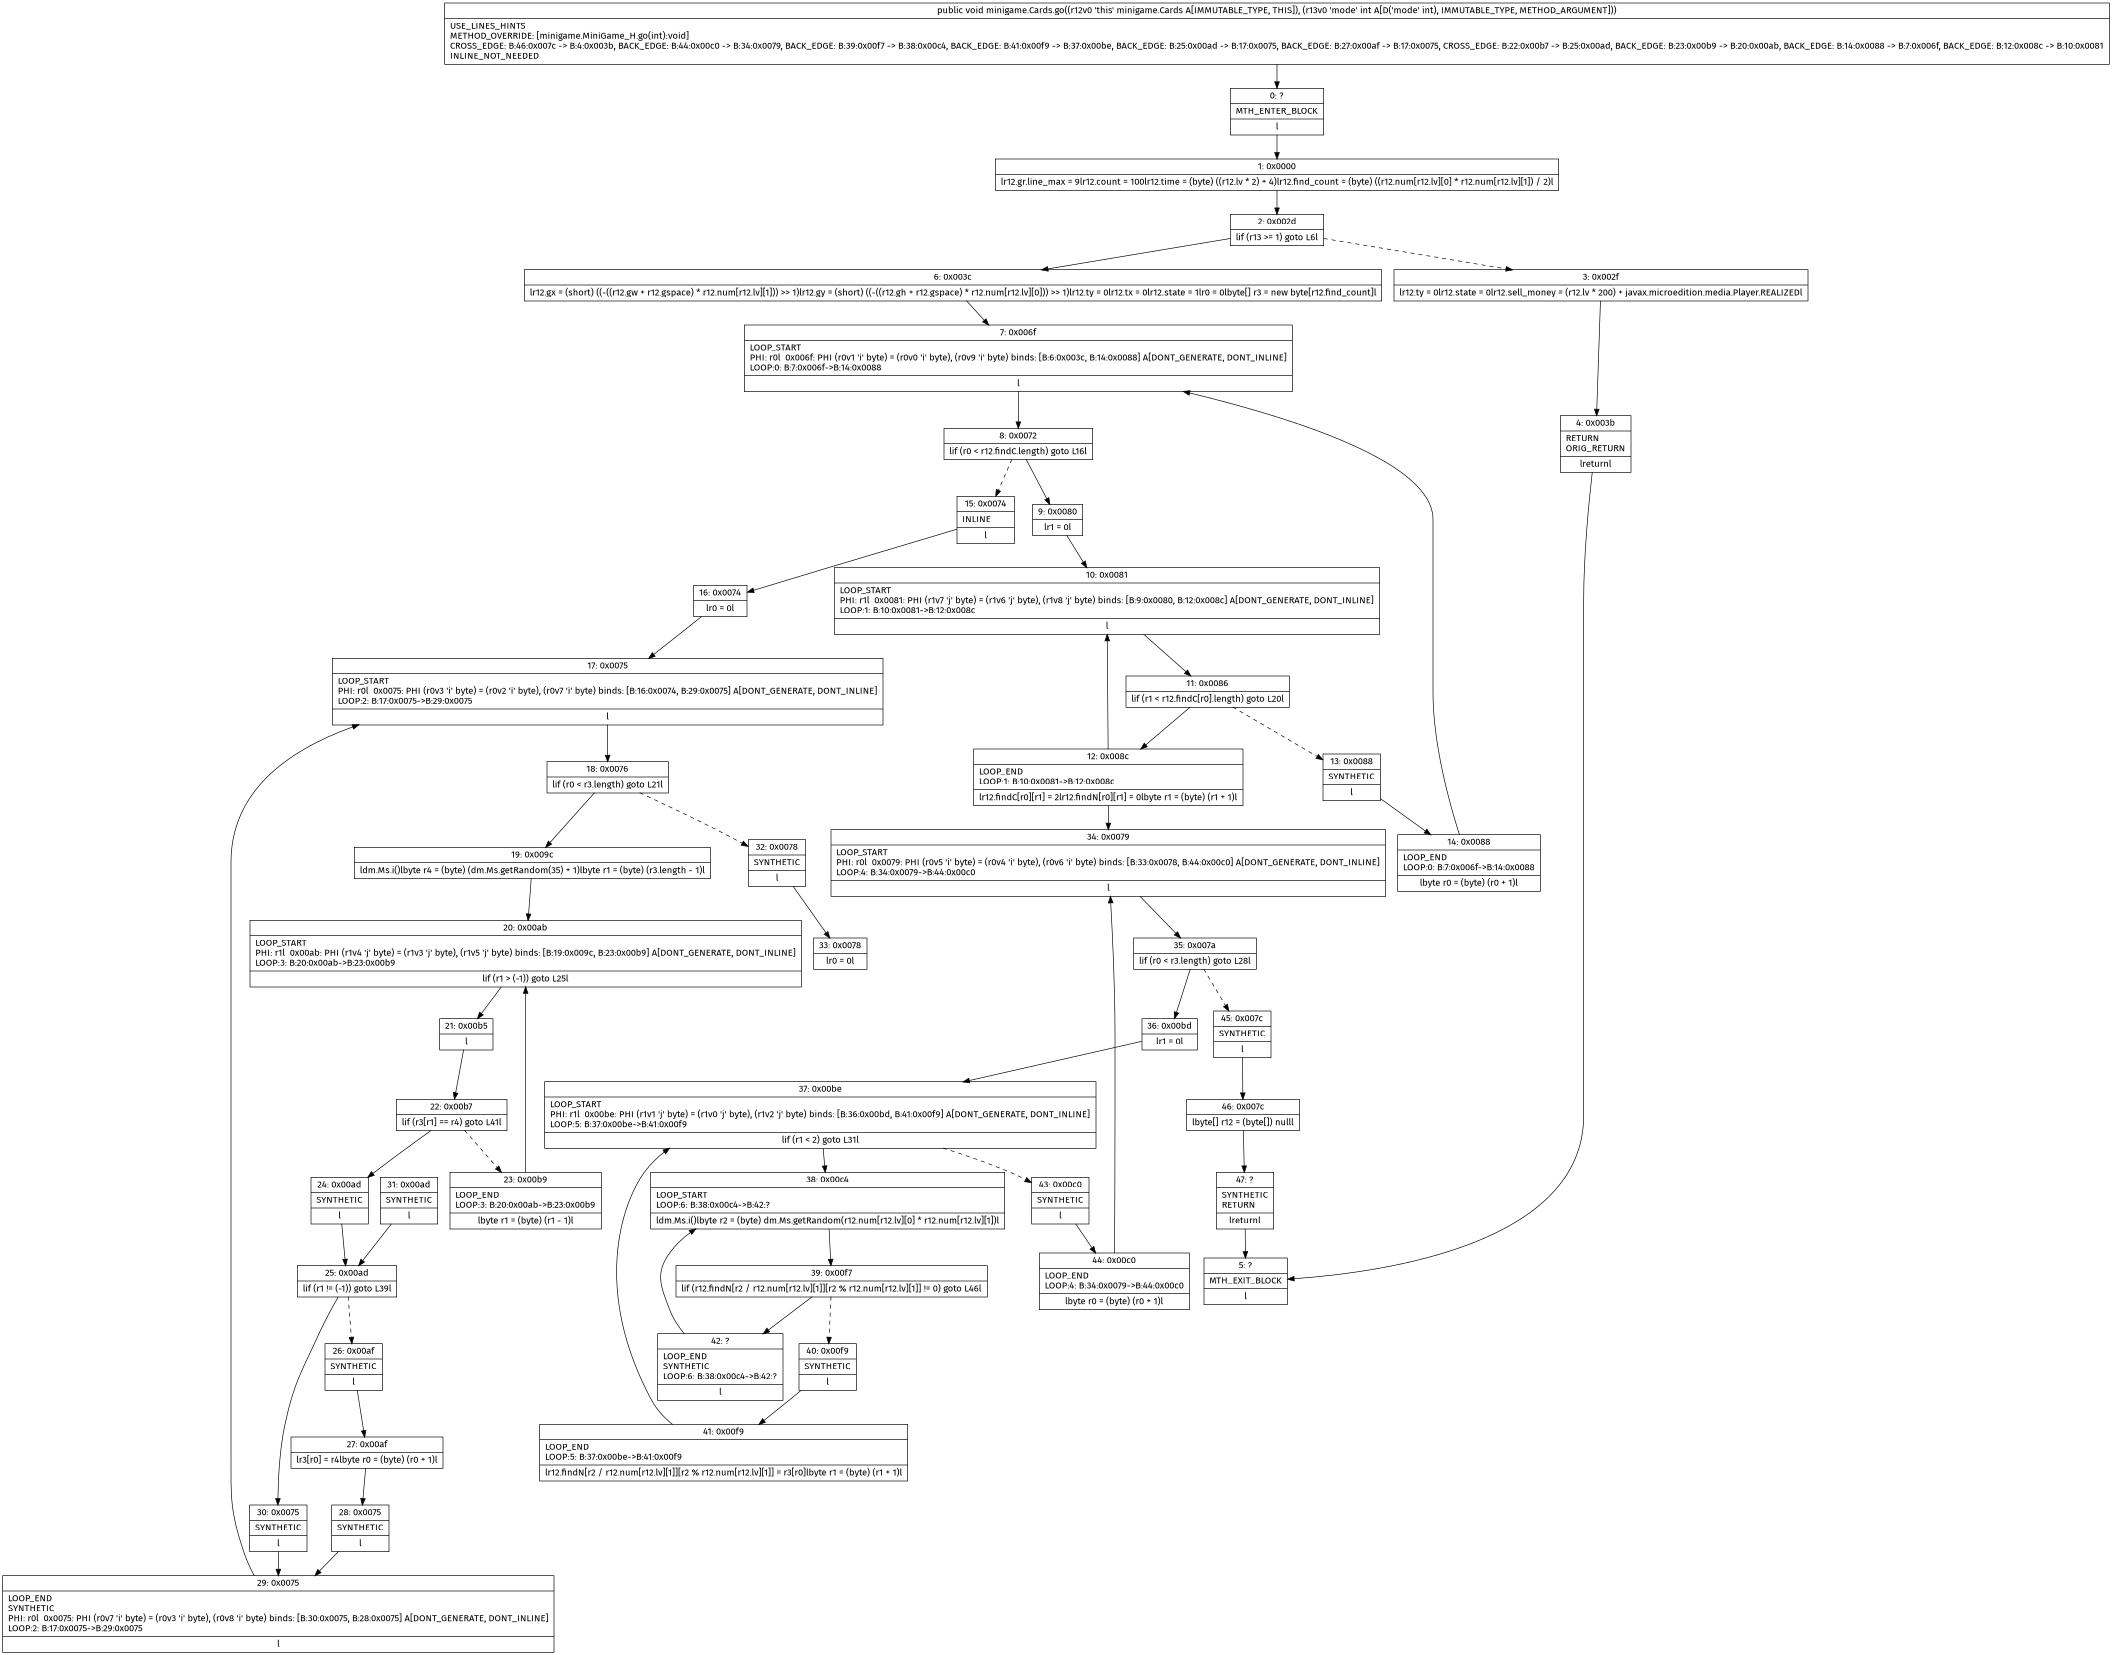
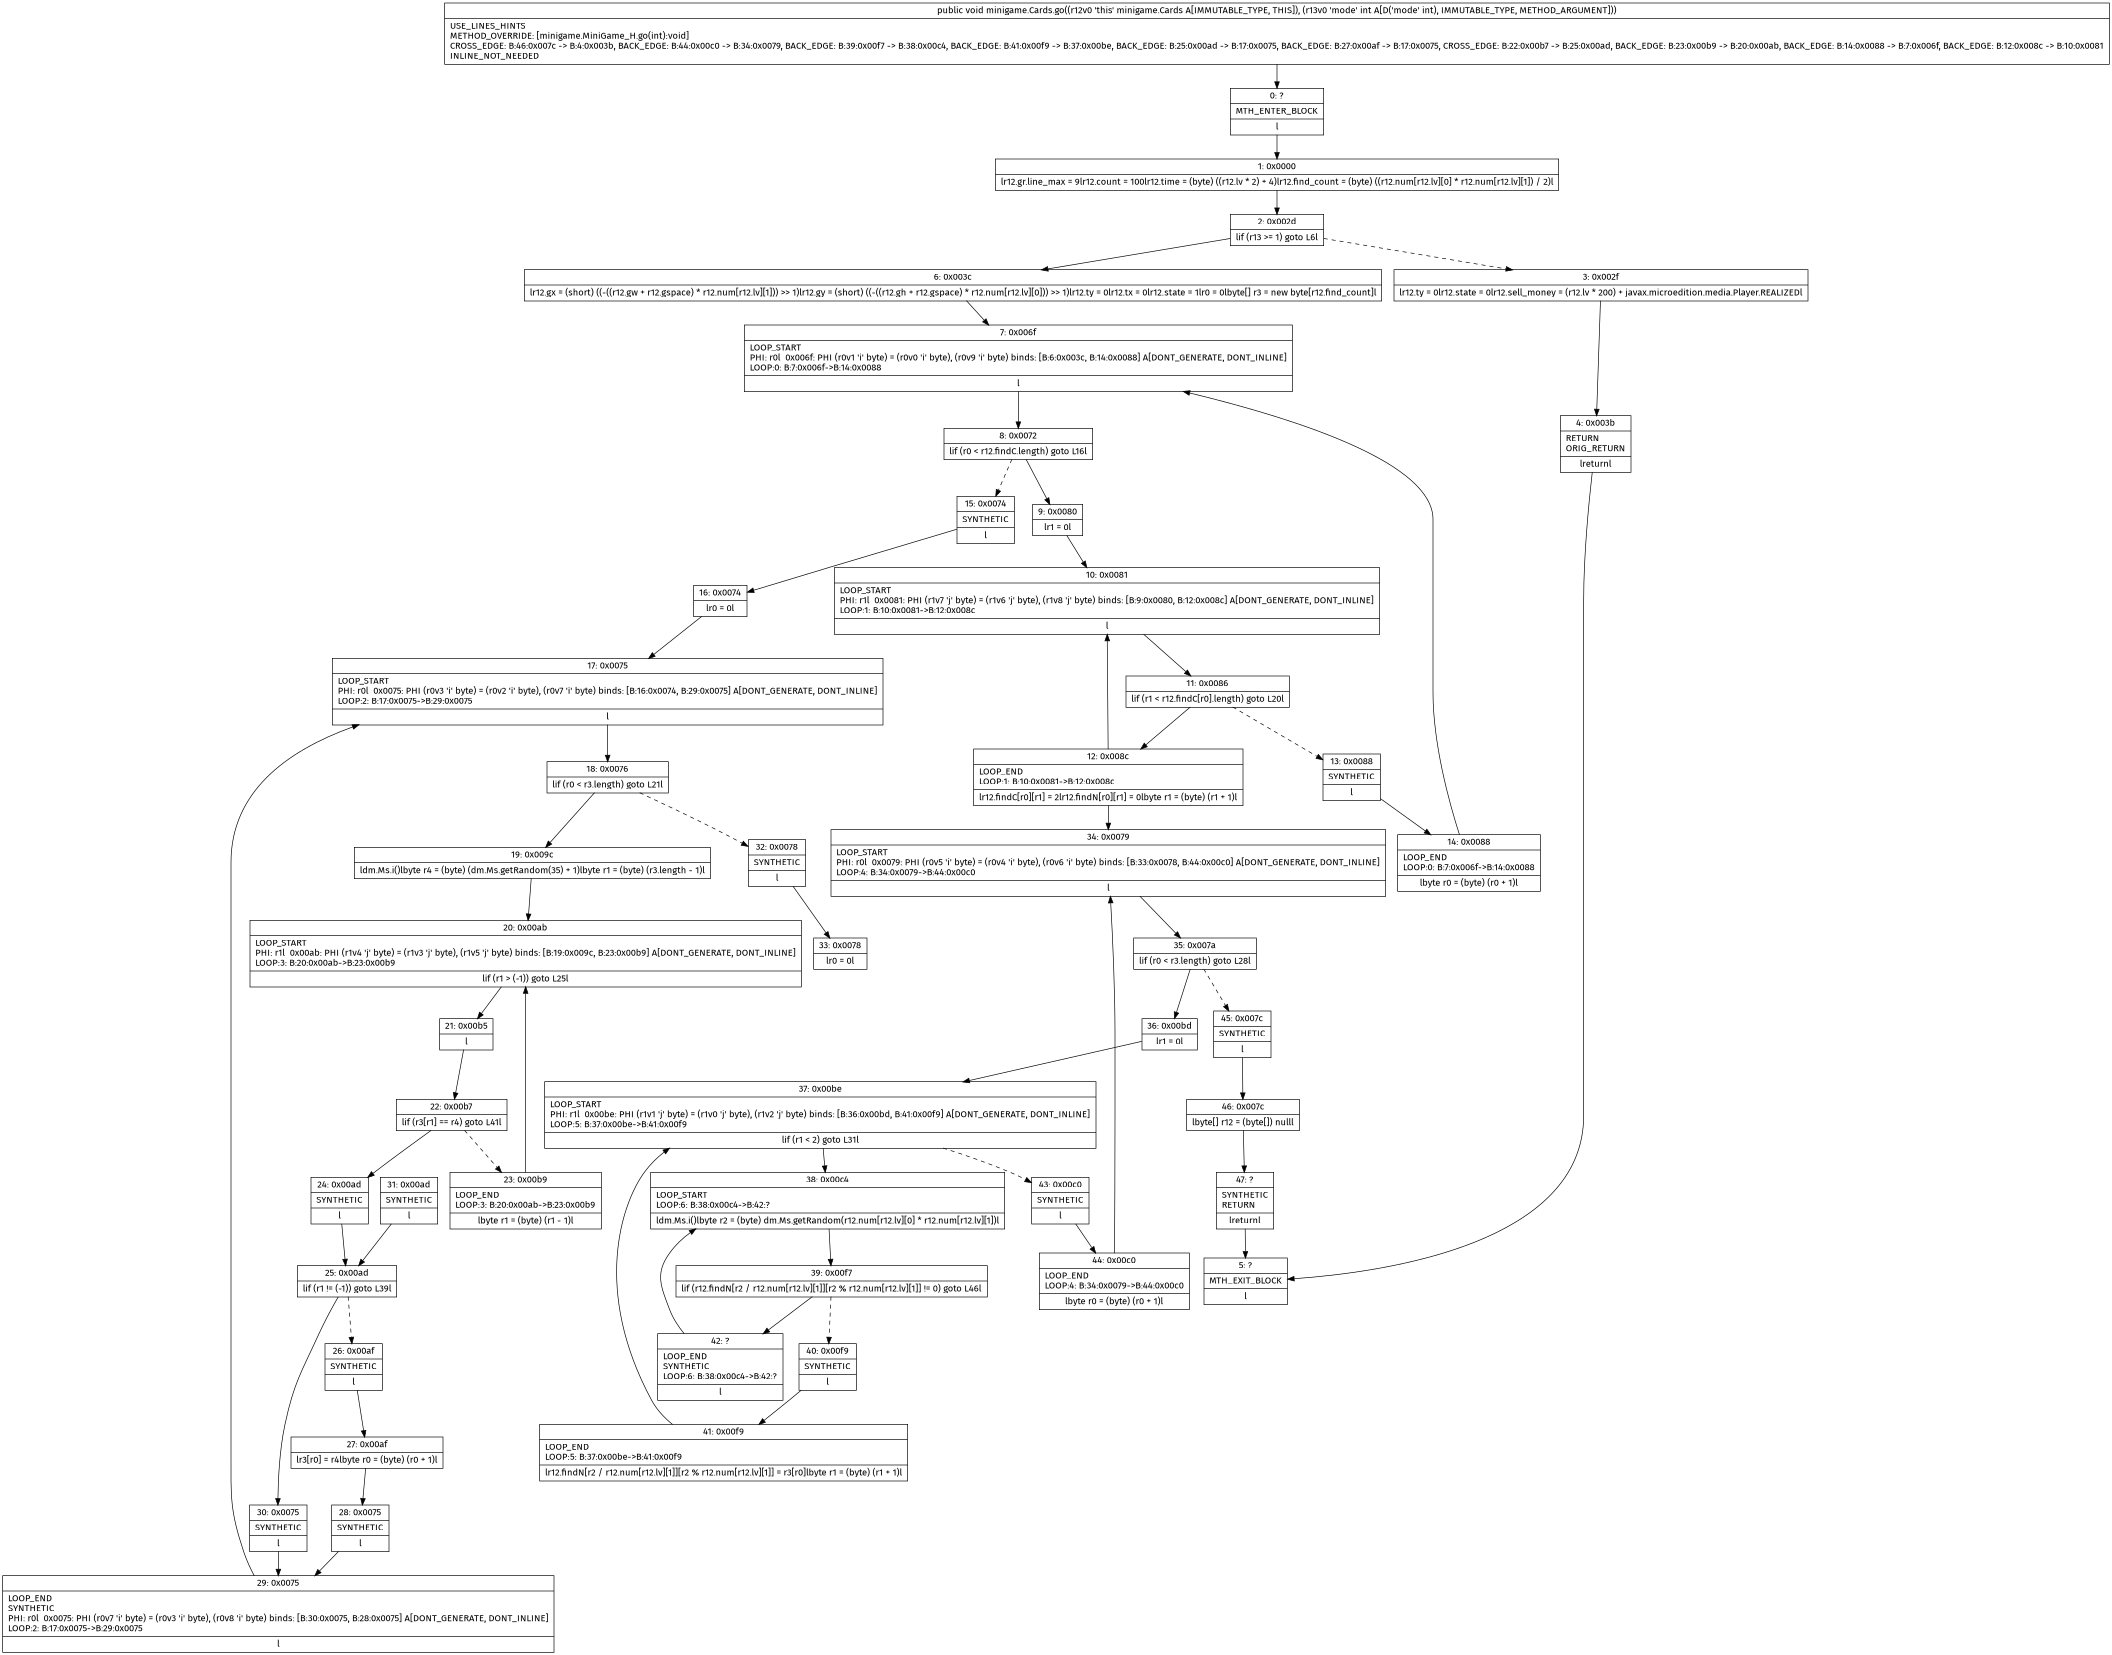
(977, 519) -> (986, 519)
